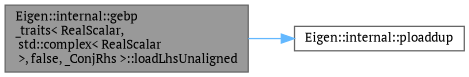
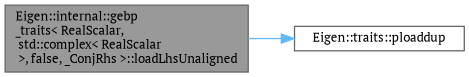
(379, 39) -> (379, 39)
